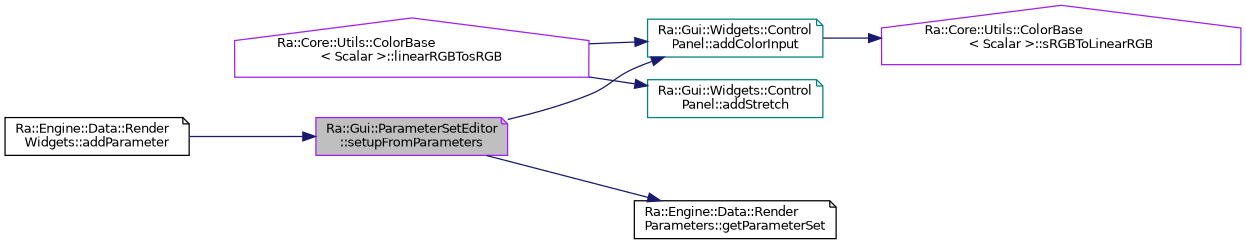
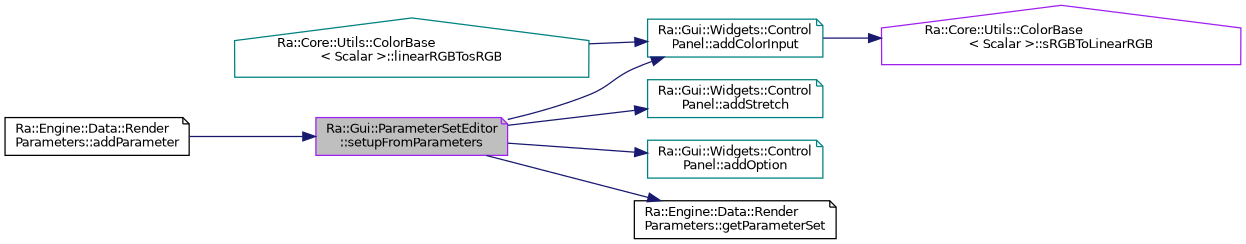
(412, 51) -> (412, 51)
(602, 79) -> (571, 118)
(97, 136) -> (97, 136)
none -> (735, 159)
